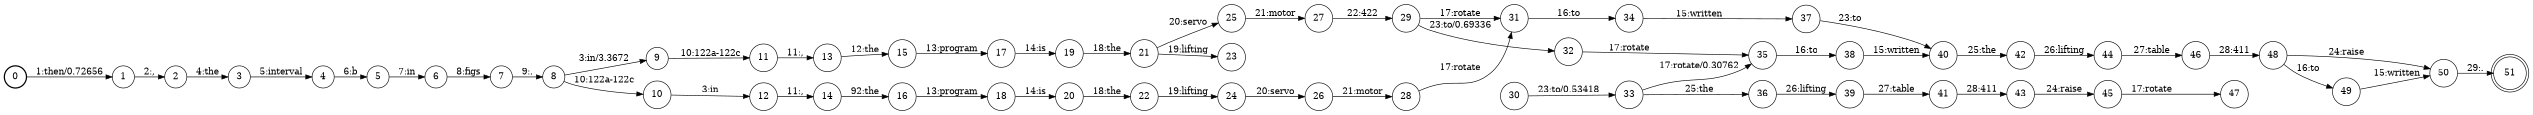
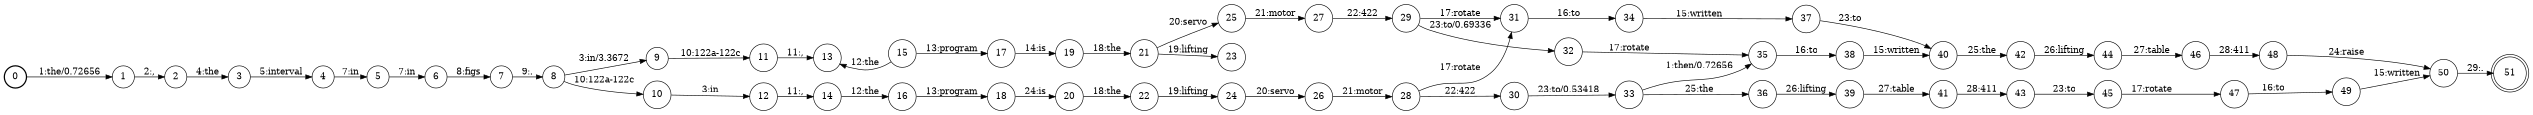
(862, 55) -> (869, 70)
(1699, 66) -> (1699, 66)
(69, 72) -> (69, 72)
(351, 72) -> (351, 72)
(2304, 77) -> (2287, 93)
(2064, 90) -> (2064, 90)
(865, 92) -> (865, 92)
(1035, 92) -> (1035, 92)
none -> (1457, 96)
